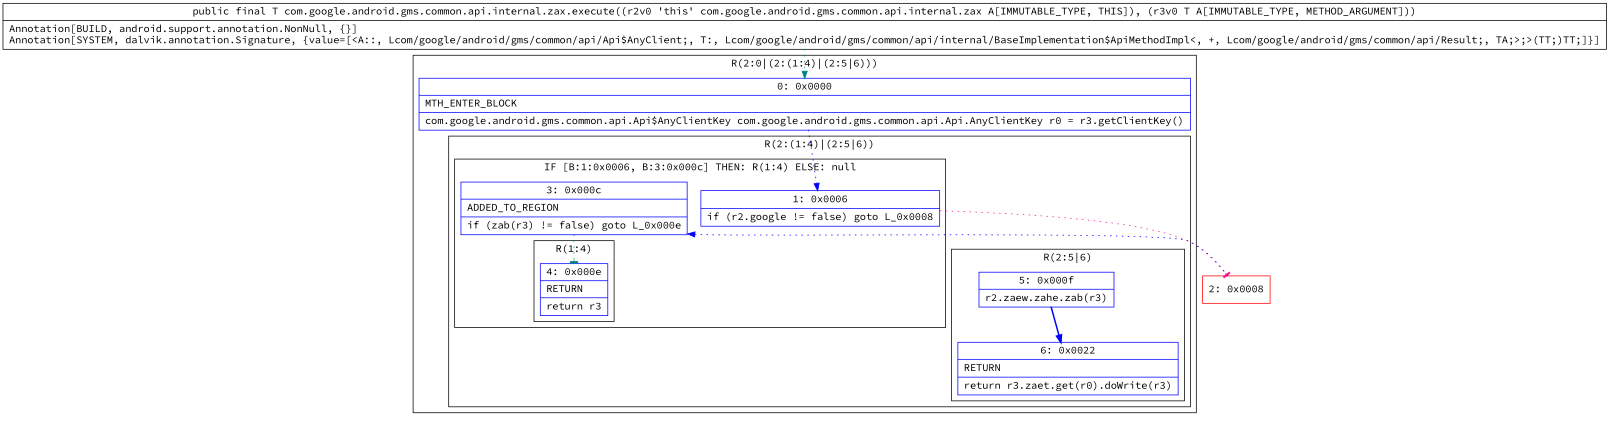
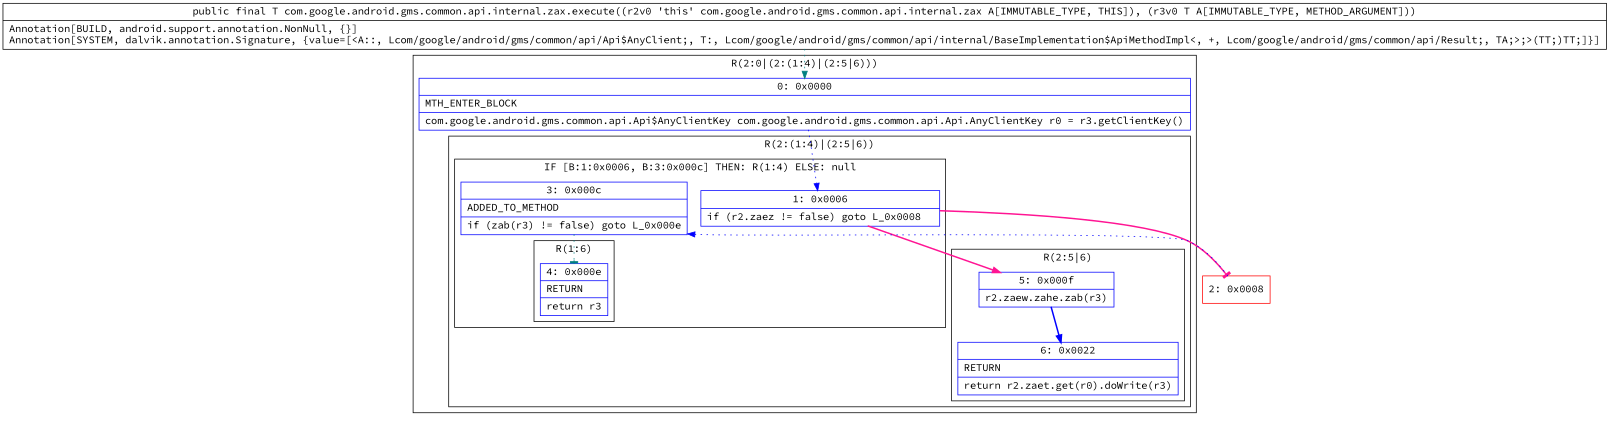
(513, 208) -> (513, 208)
(820, 217) -> (814, 217)
(1090, 220) -> (1090, 220)
none -> (930, 248)
(574, 249) -> (574, 249)
(1068, 386) -> (1068, 386)
